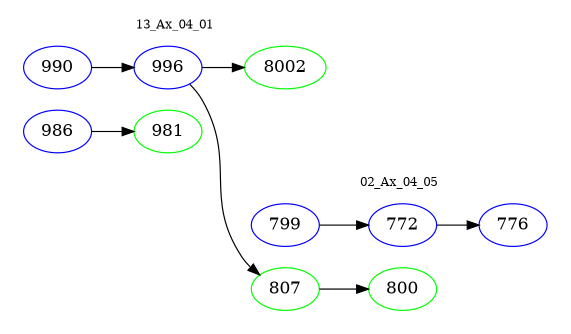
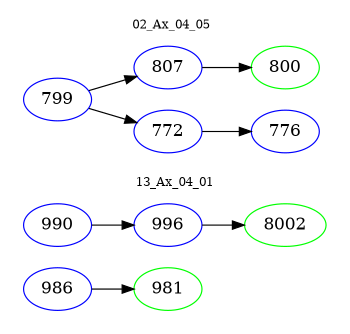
(220, 175) -> (107, 85)
(285, 289) -> (168, 68)
